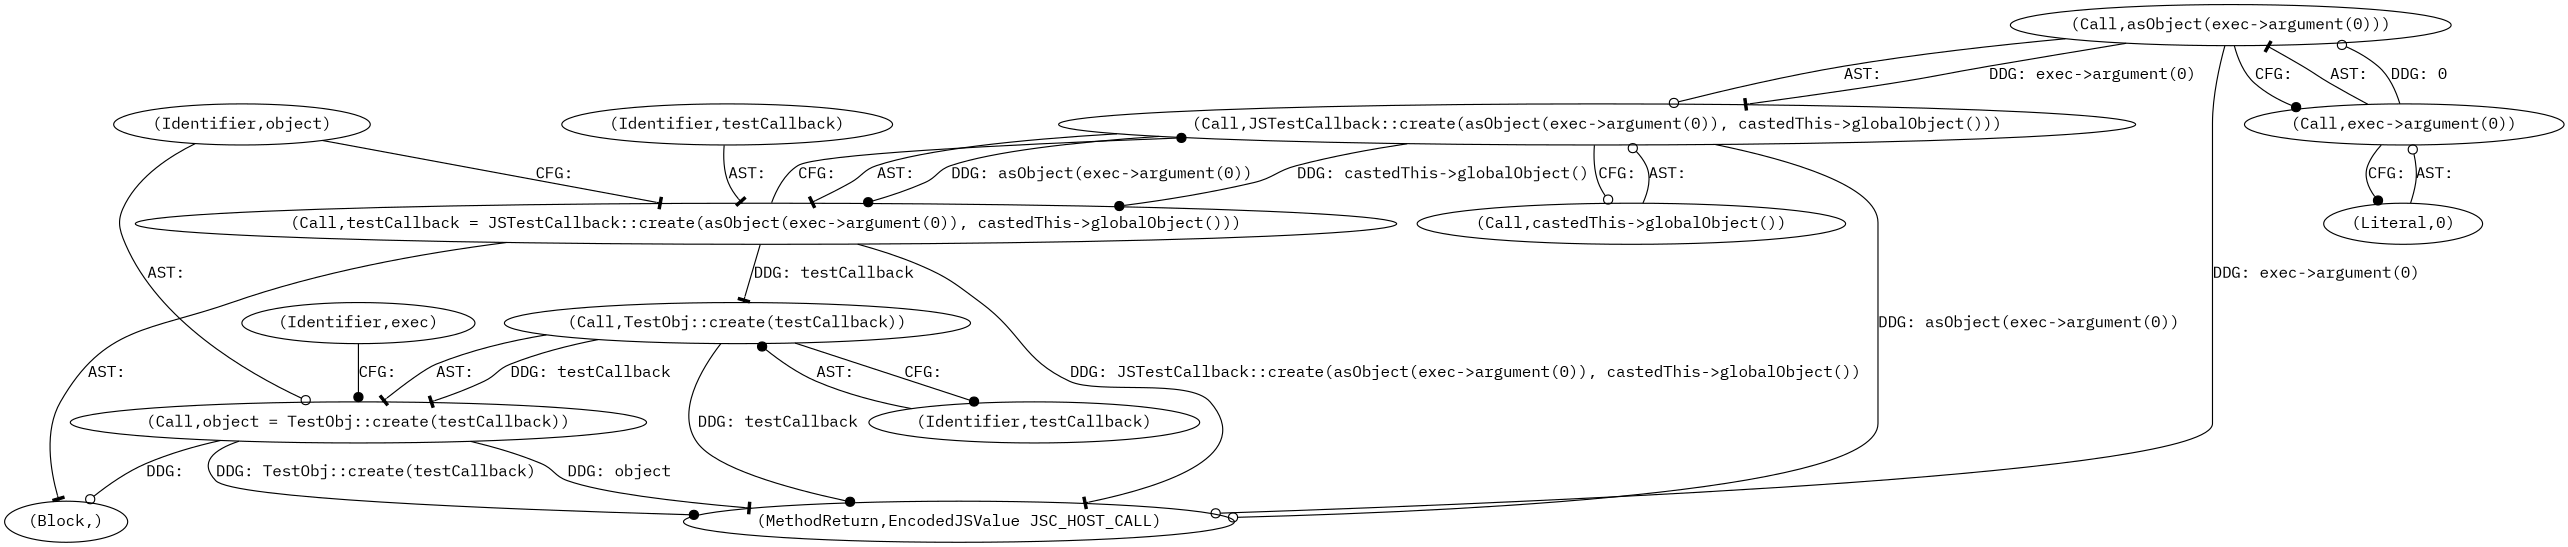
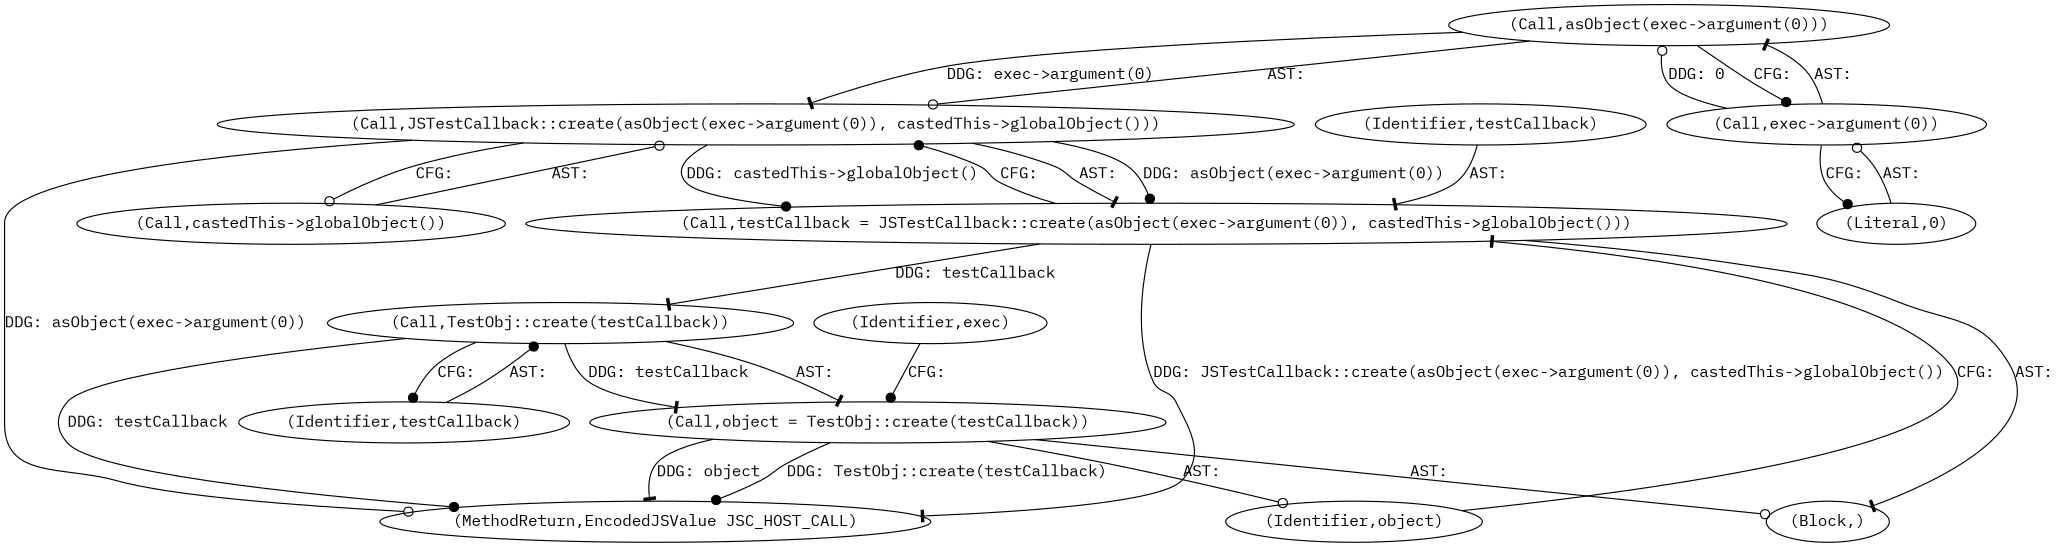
(152, 288) -> (1134, 469)
(170, 472) -> (1434, 472)
(1909, 478) -> none
